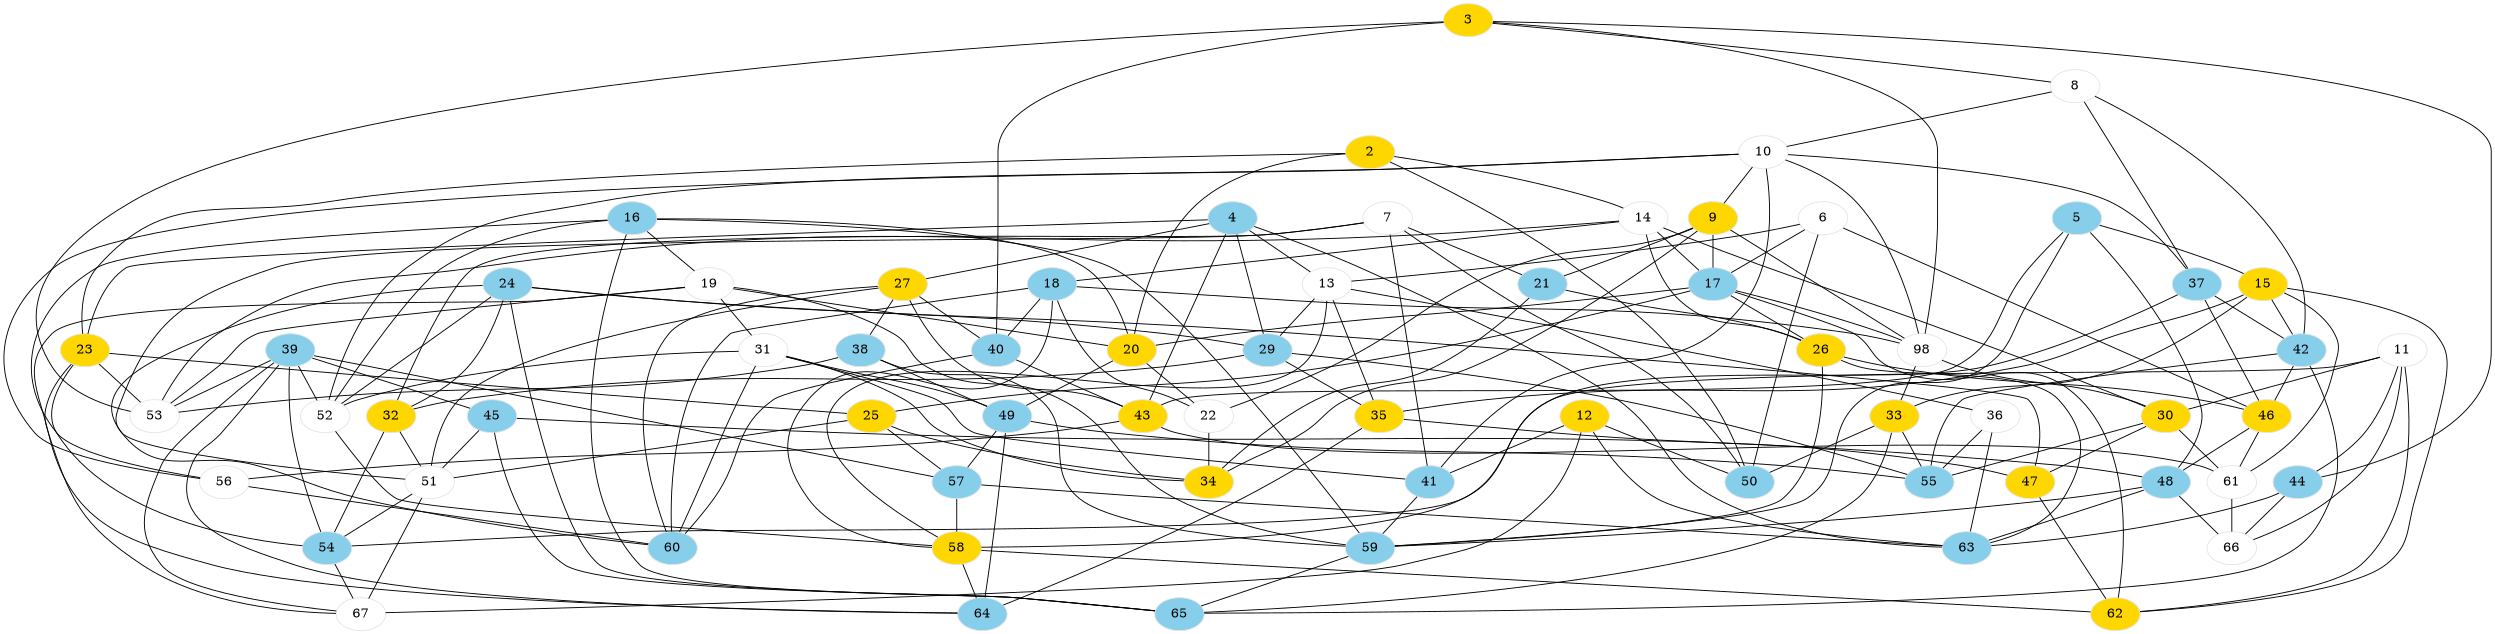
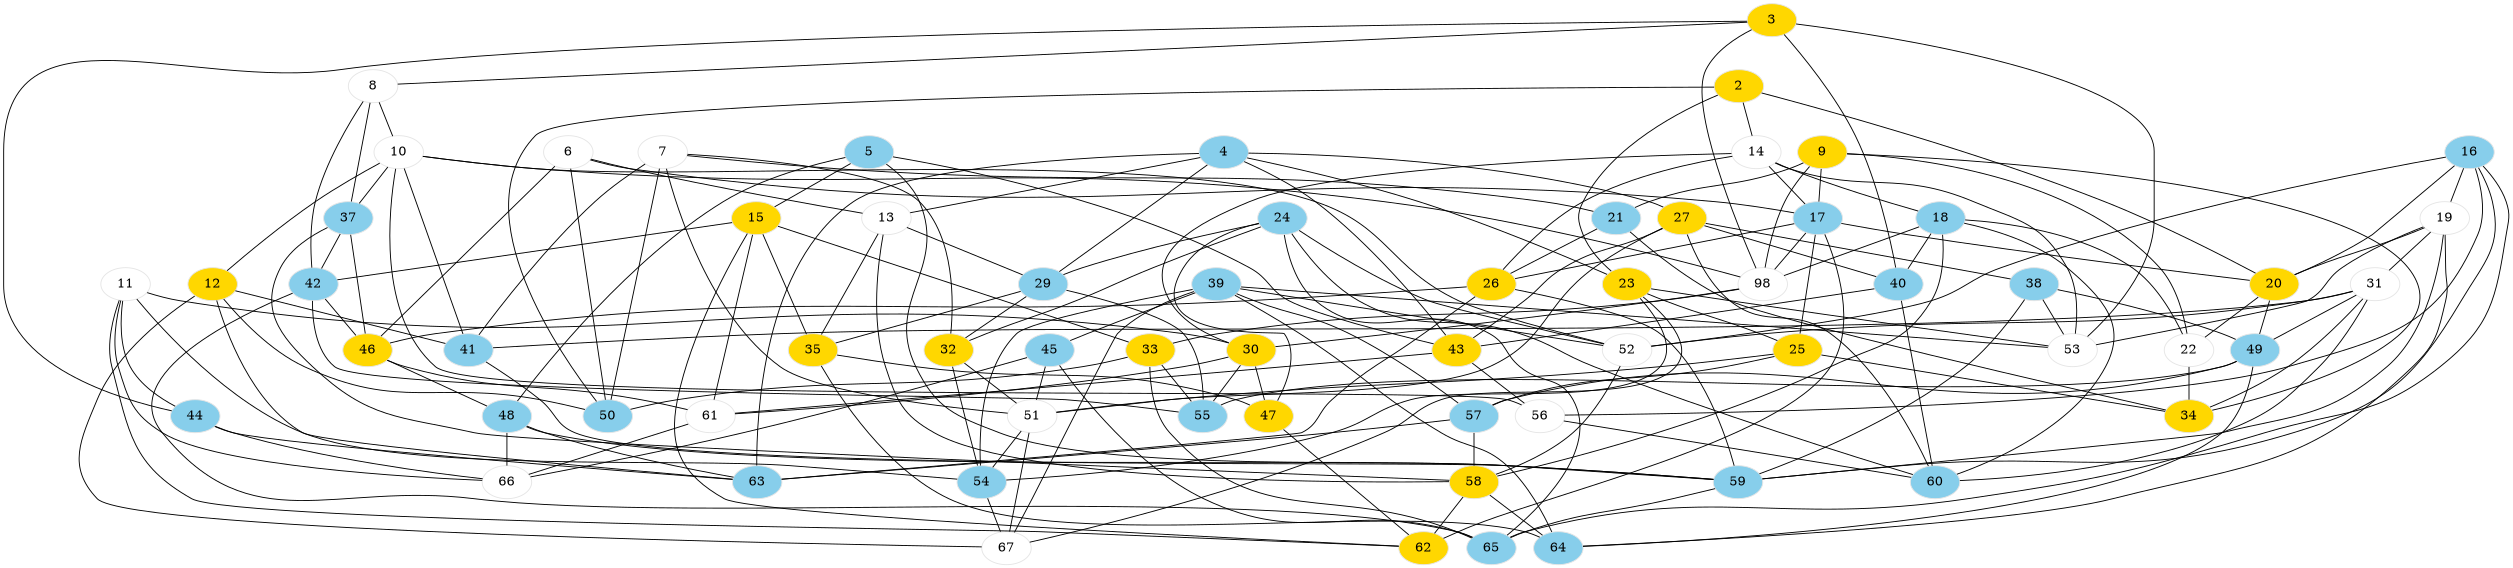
(1738, 185) -> (300, 212)
(1995, 416) -> none
(1330, 439) -> (780, 424)
